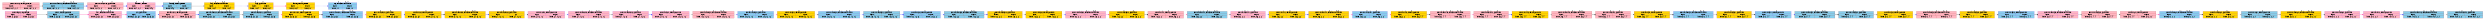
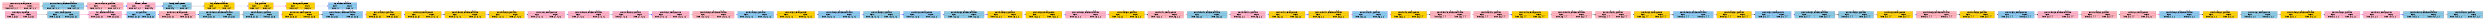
(516, 15) -> (515, 15)
(996, 15) -> (996, 15)
